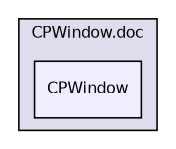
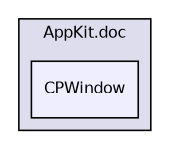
(88, 34) -> (85, 34)
